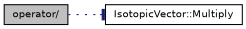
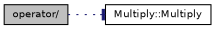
(174, 15) -> (158, 15)
